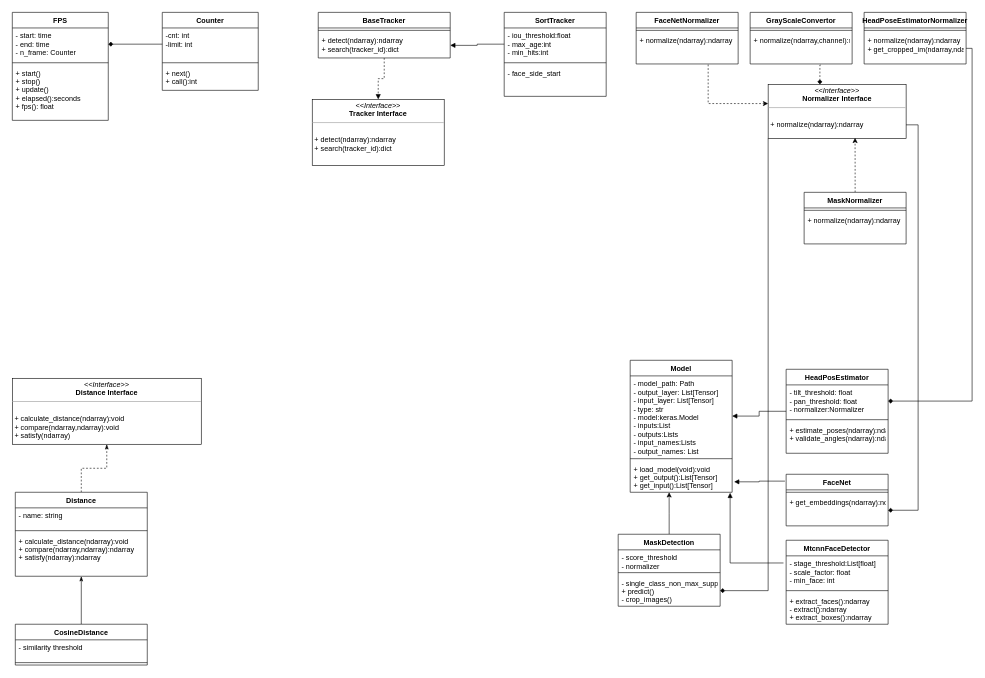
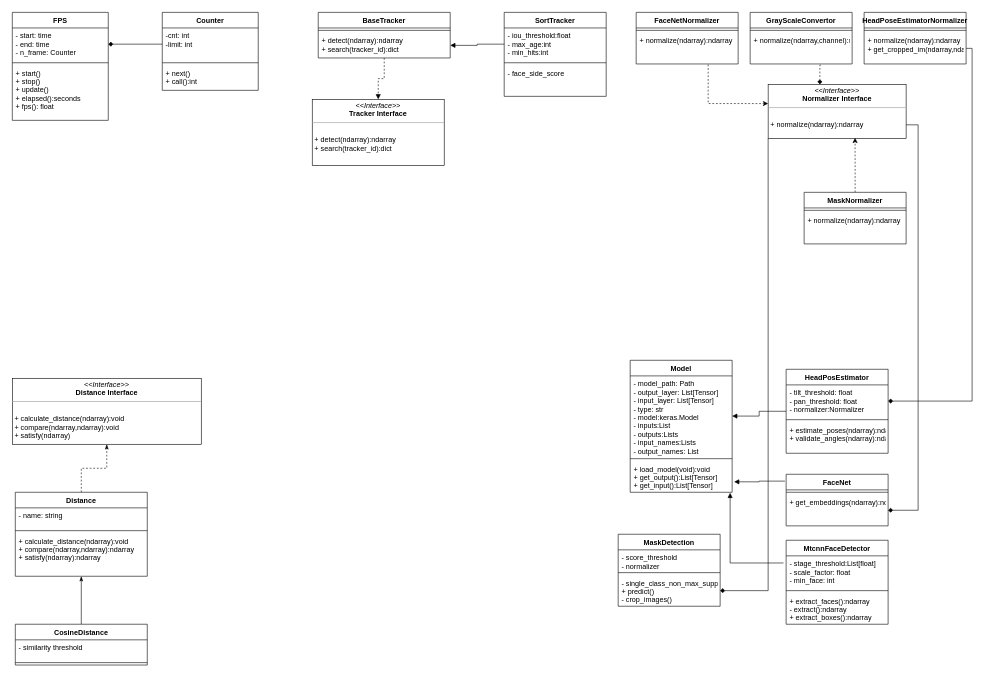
(540, 73) -> (540, 73)
(669, 497) -> none
